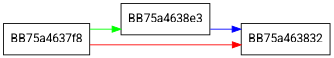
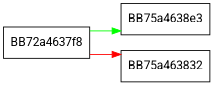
(221, 29) -> none
(47, 39) -> (47, 43)
